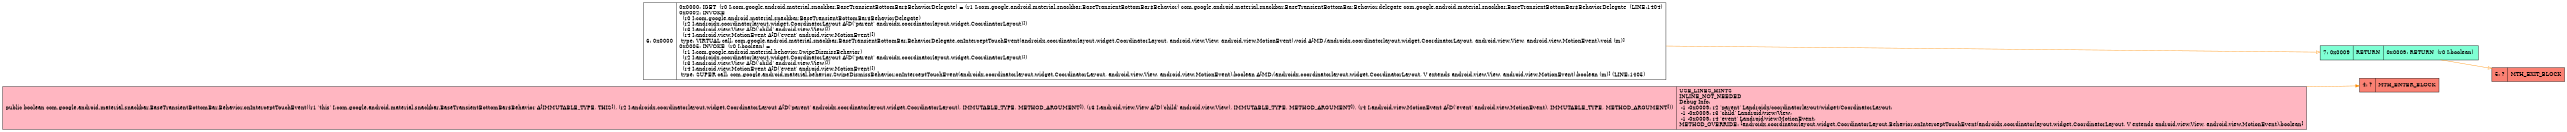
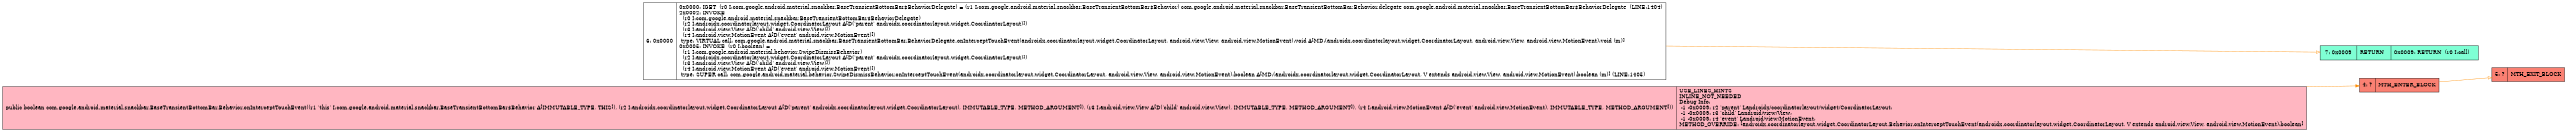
(704, 13) -> (704, 13)
(2431, 53) -> (2433, 53)
(2464, 64) -> (2464, 80)
